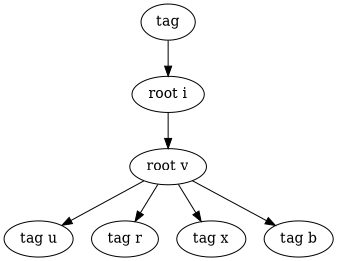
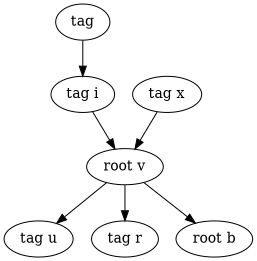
(168, 94) -> (83, 94)
(187, 199) -> (149, 126)
(299, 239) -> (214, 239)
